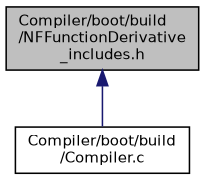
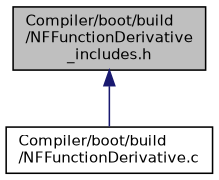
(102, 150) -> (109, 150)
